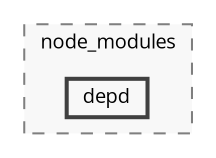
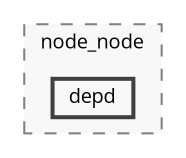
(108, 43) -> (93, 43)
